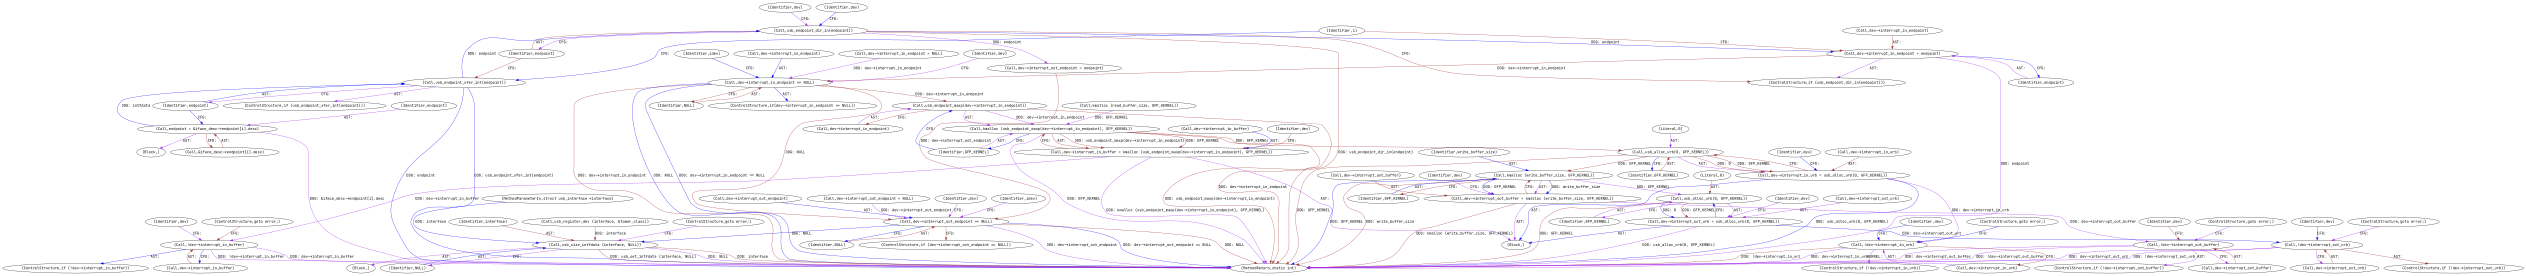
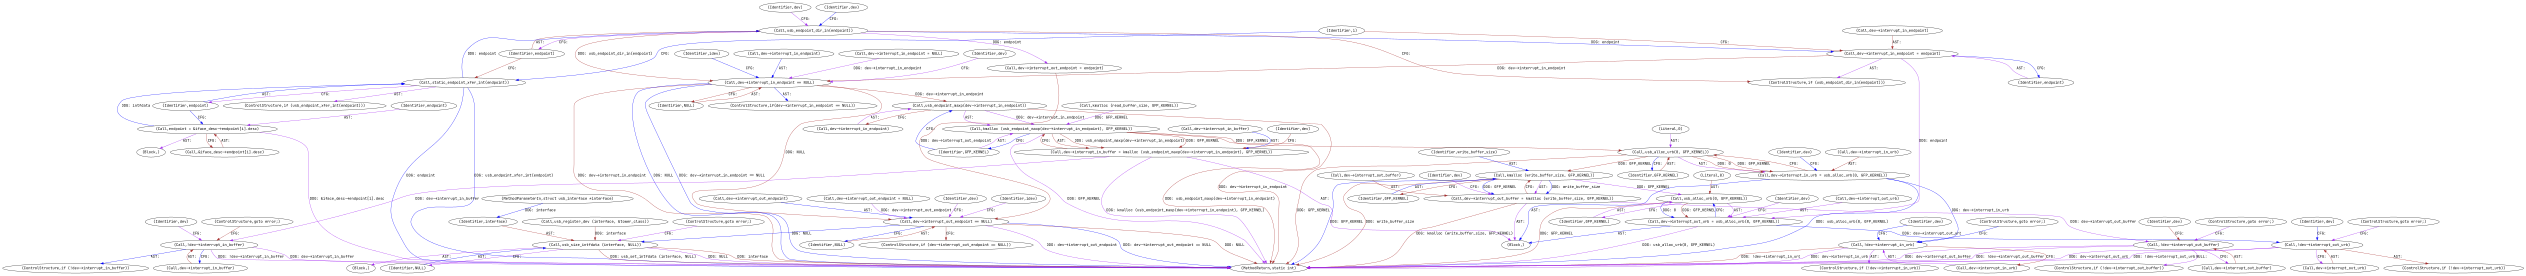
(1223, 42) -> (595, 43)
(464, 83) -> (464, 83)
(1947, 205) -> (1947, 205)
(424, 231) -> (521, 210)
(1759, 249) -> (1919, 199)
(1876, 257) -> (1876, 257)
(2203, 257) -> (2203, 257)
